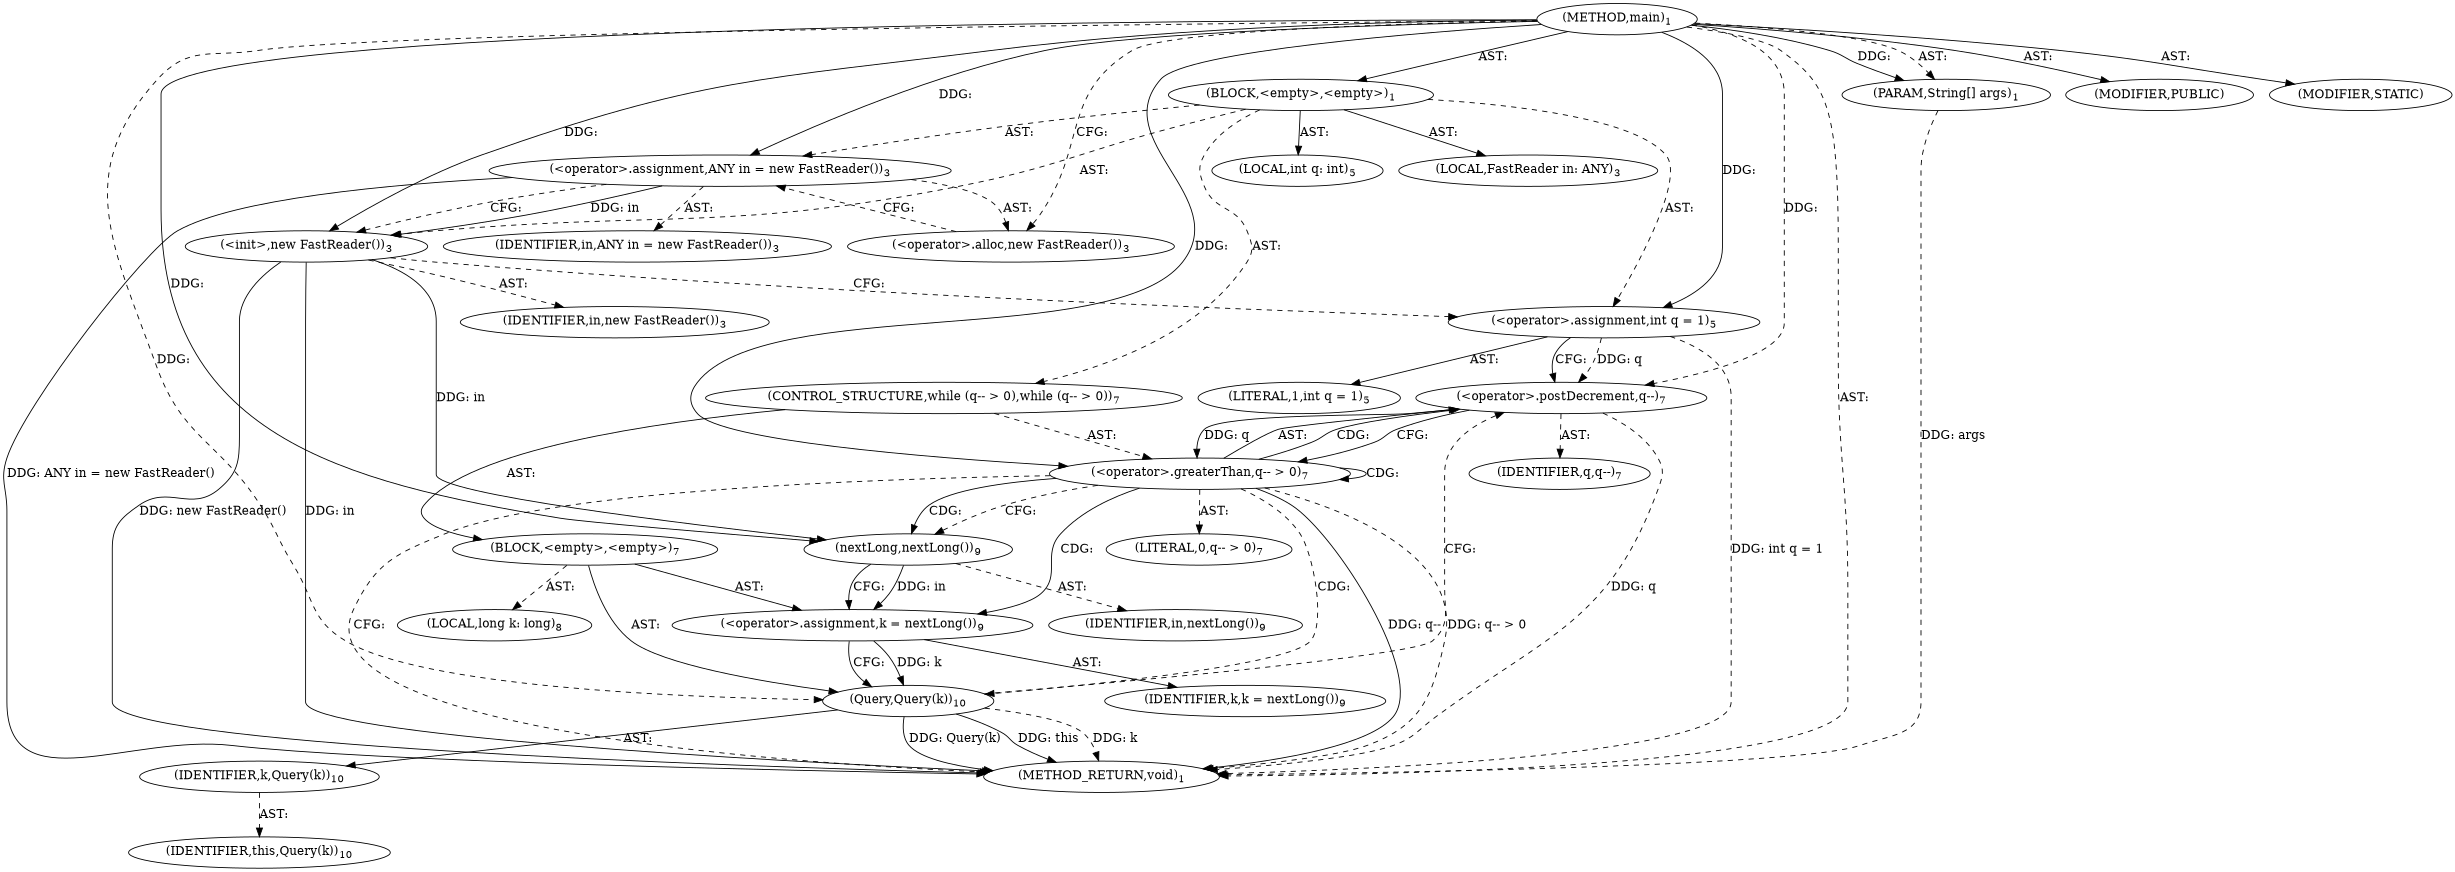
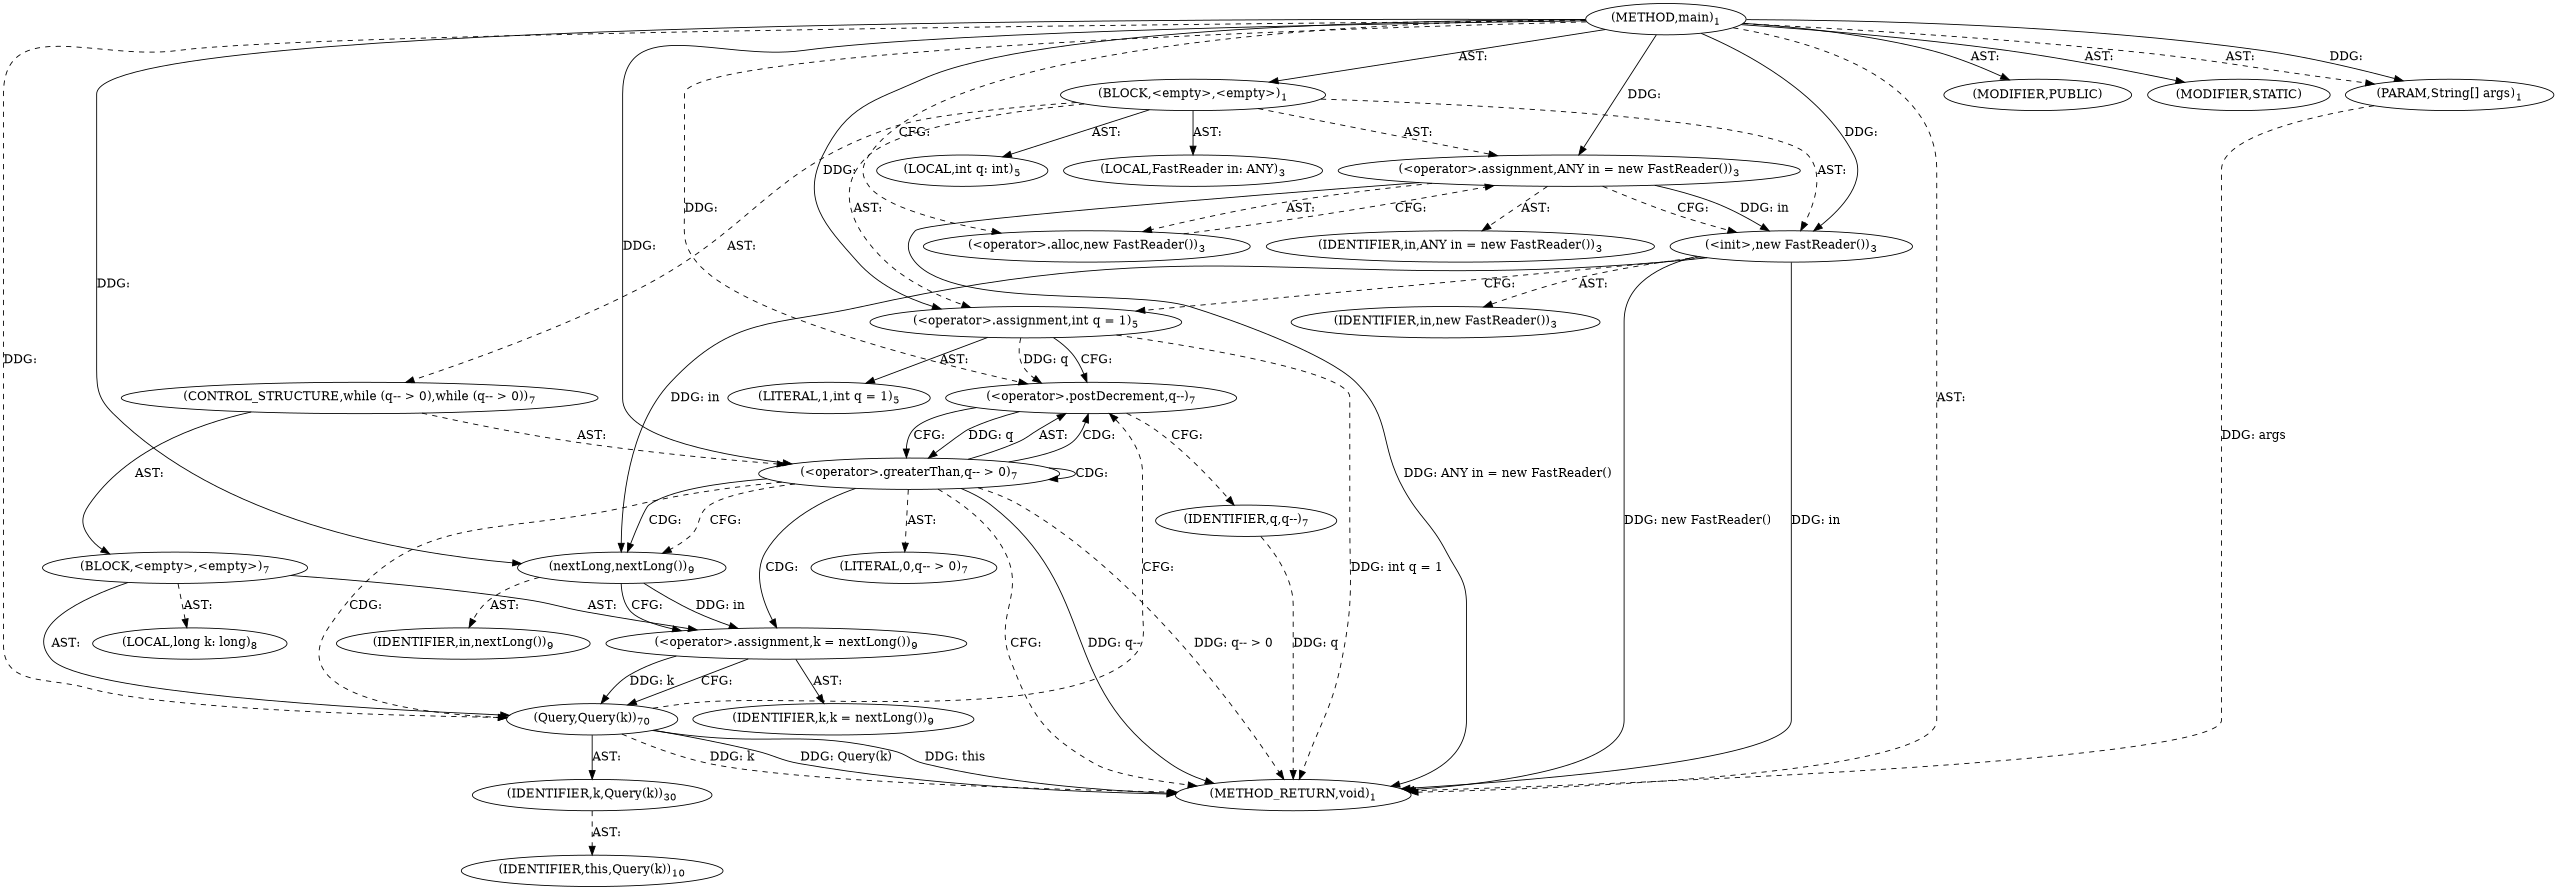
(1578, 436) -> (1189, 436)
(1519, 660) -> (1293, 649)
(960, 700) -> (644, 718)
(338, 775) -> (671, 794)
